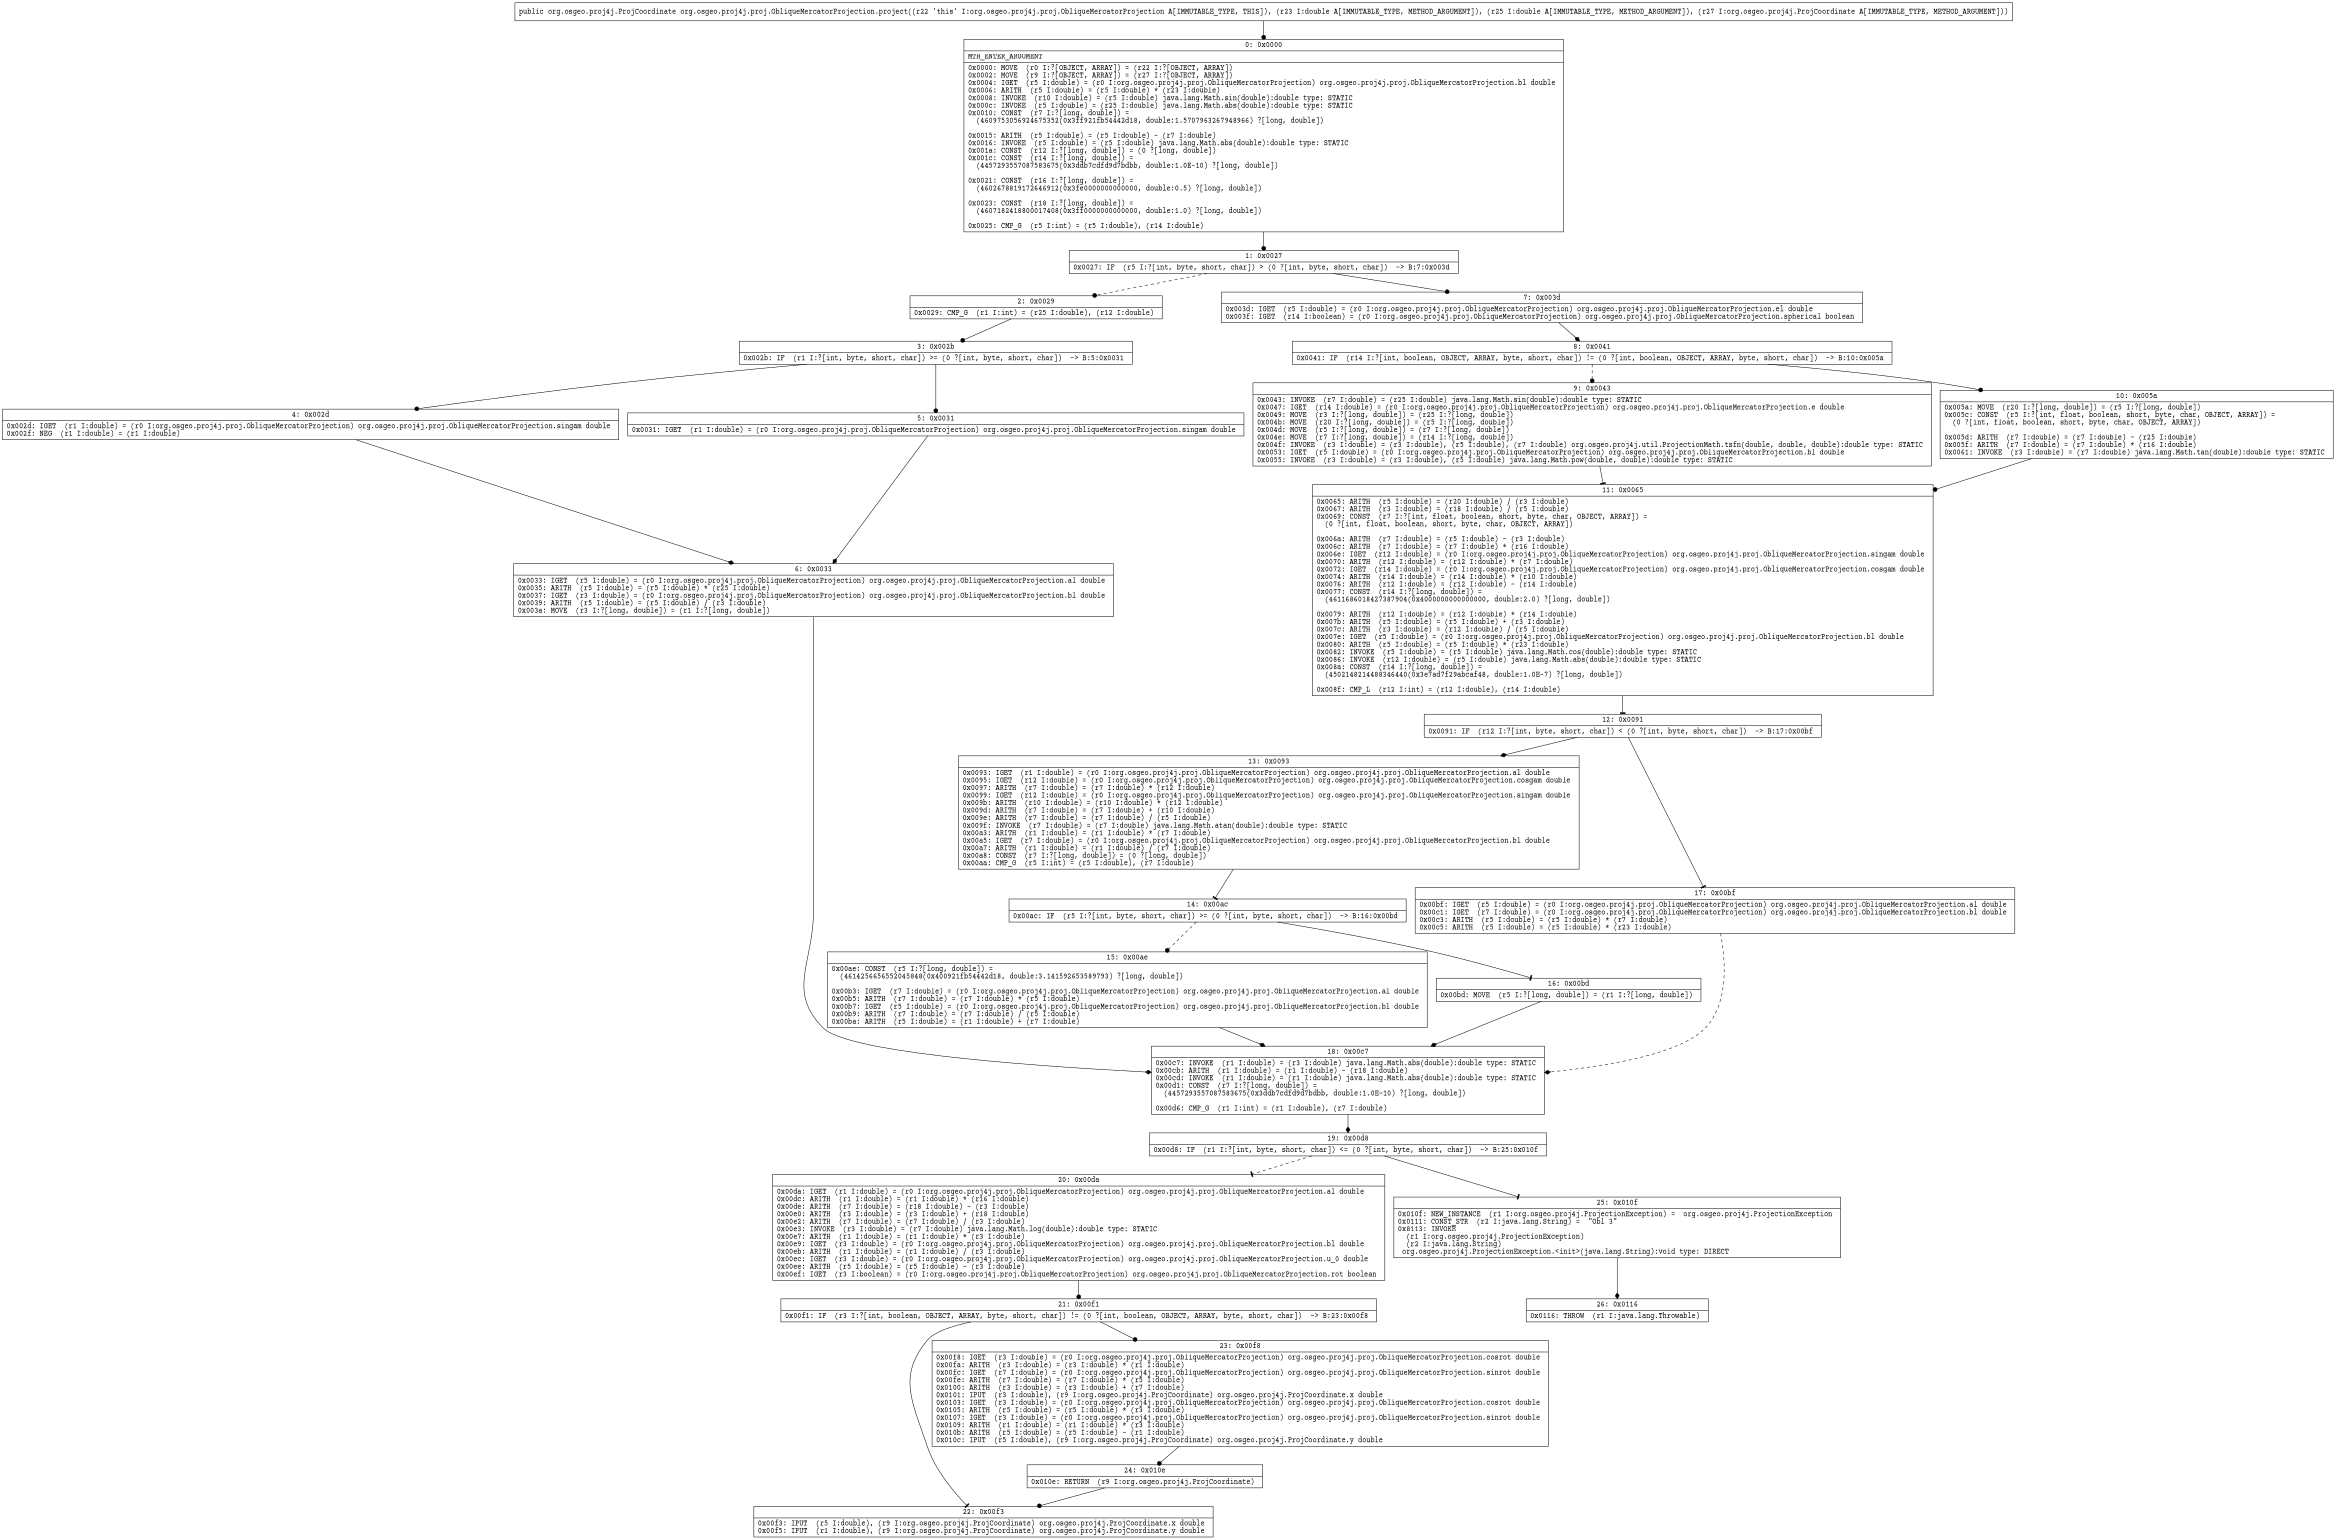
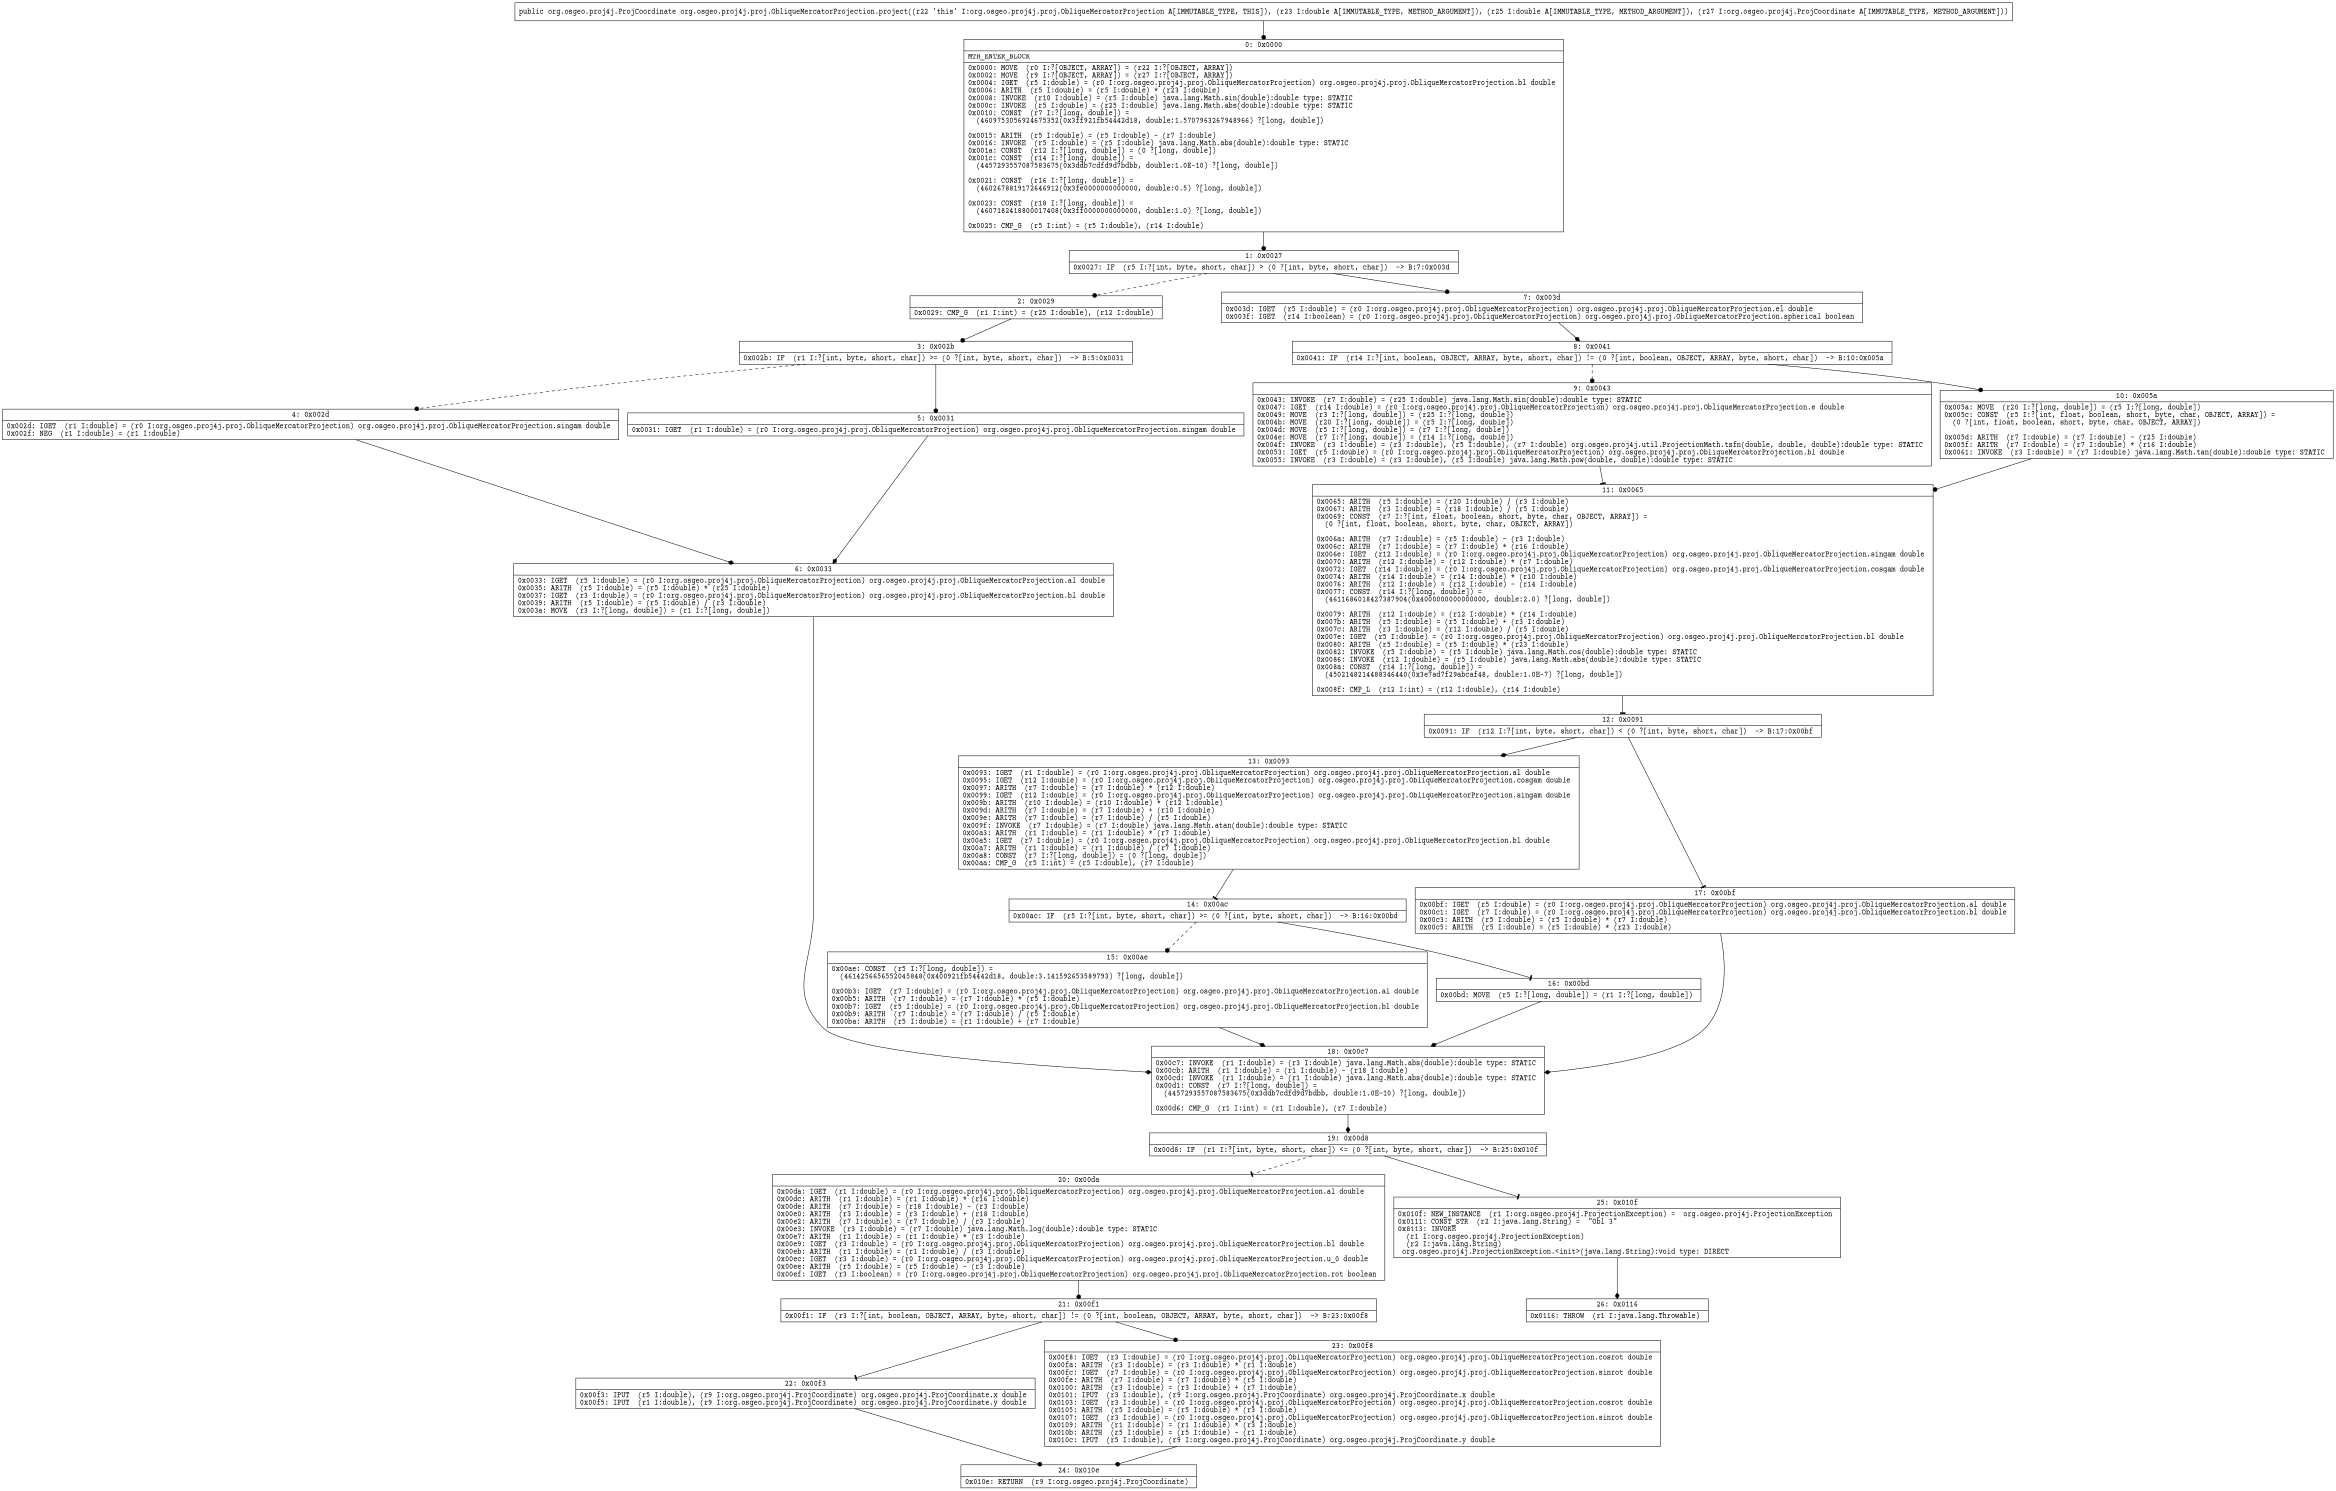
(1005, 56) -> (999, 56)
(612, 384) -> (612, 384)
(1679, 1045) -> (1679, 1045)
(1073, 1497) -> (946, 1436)
